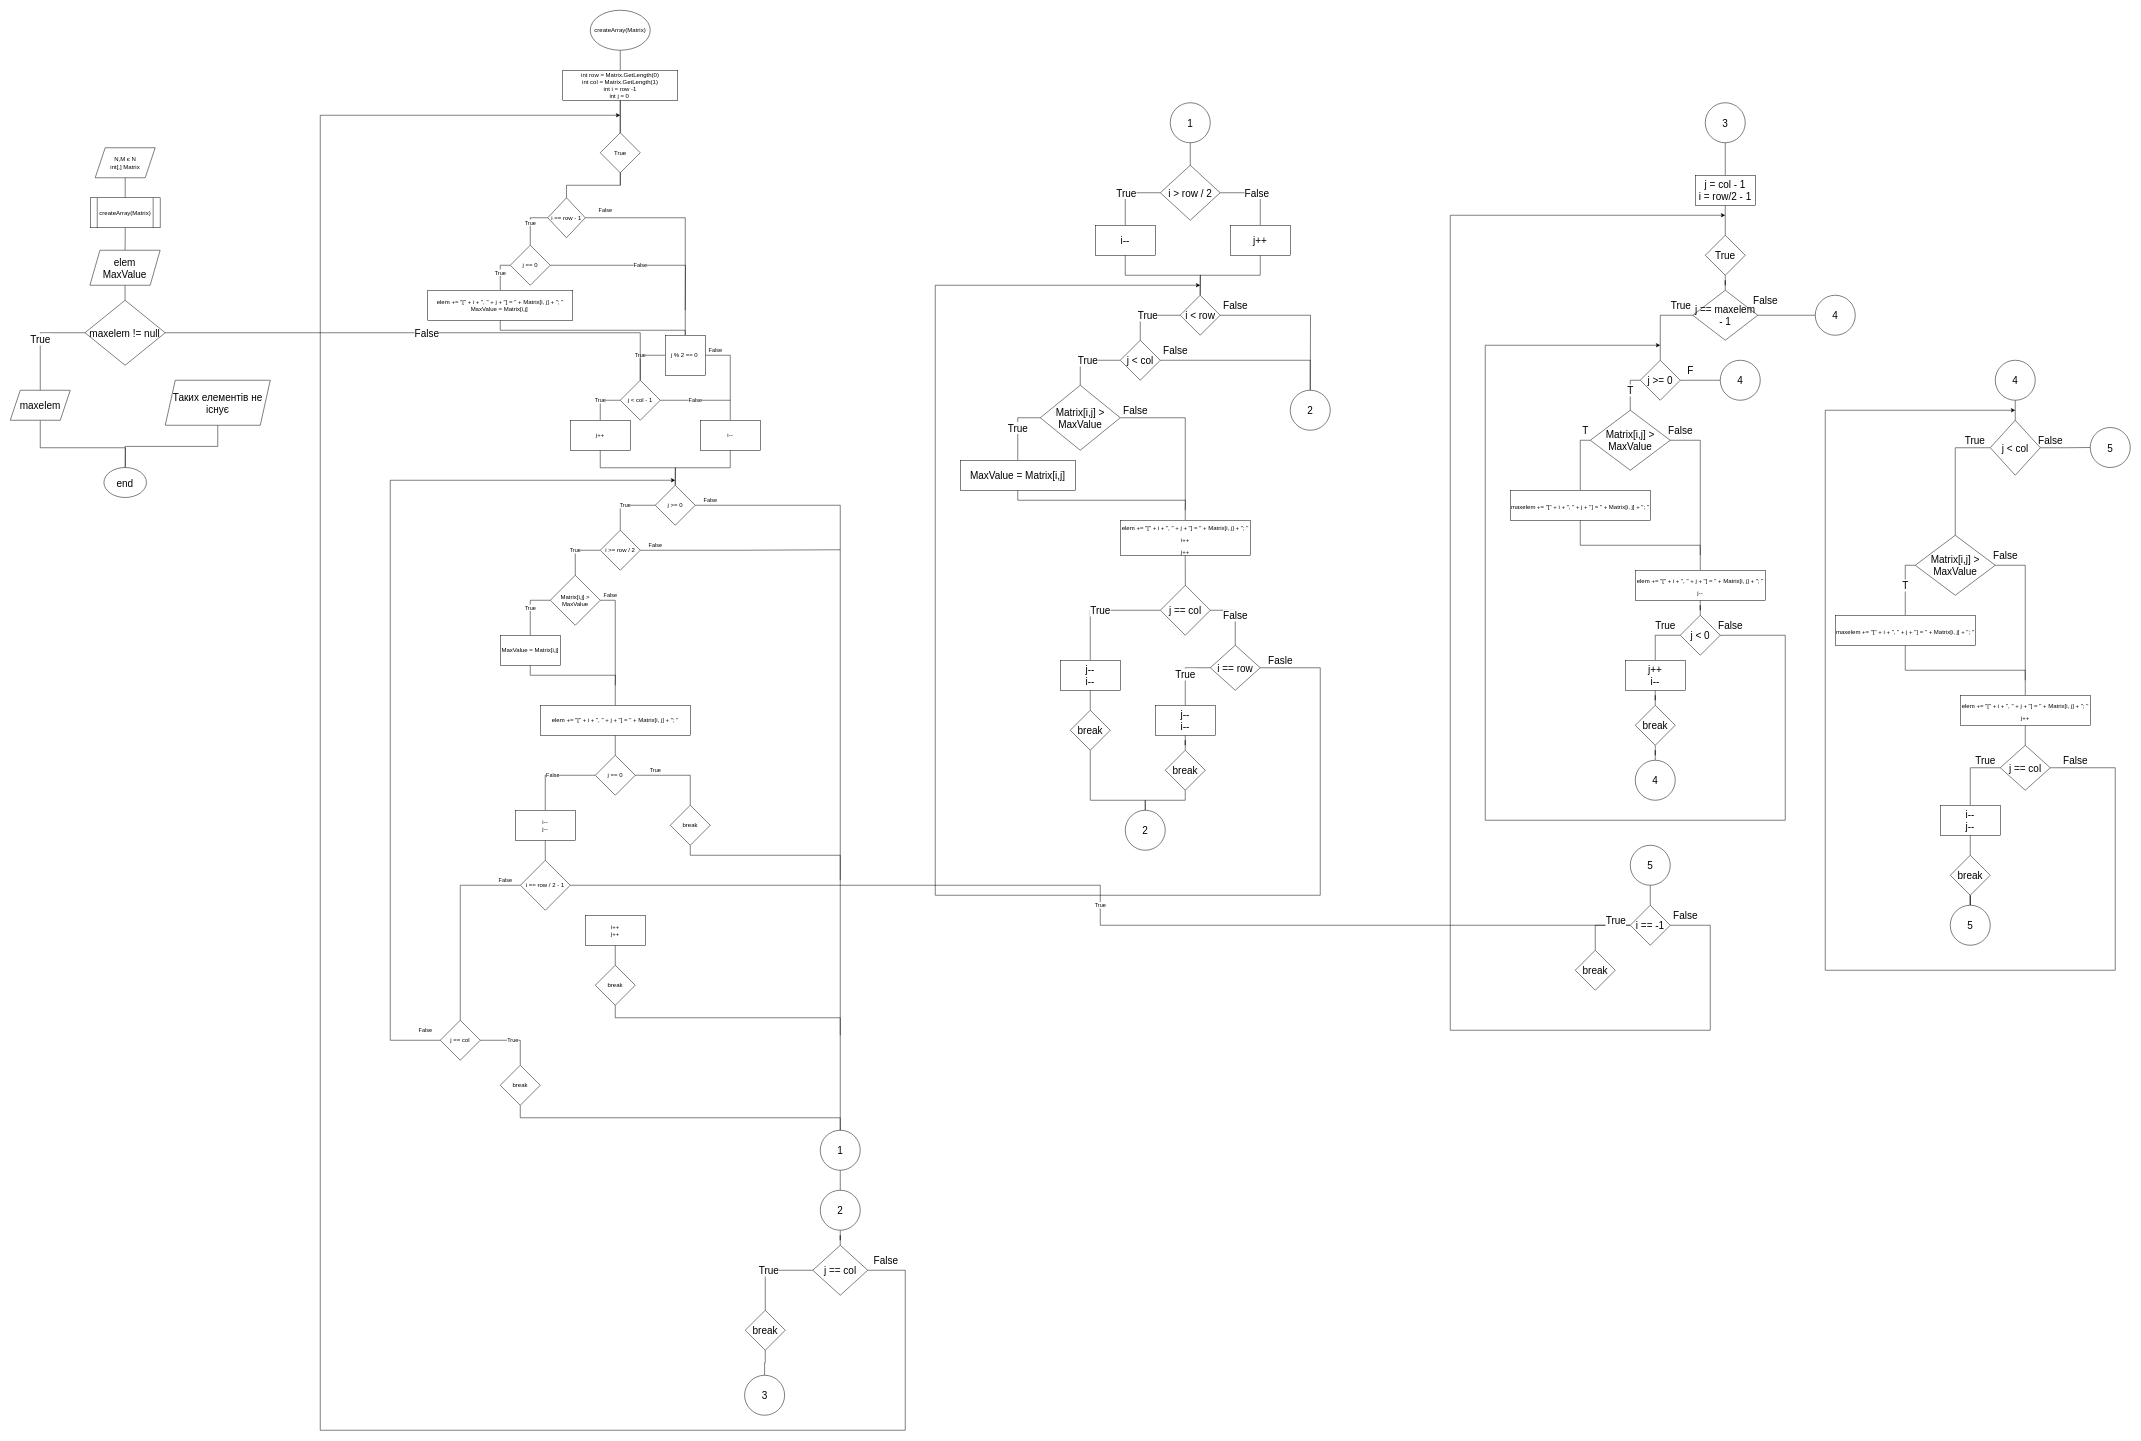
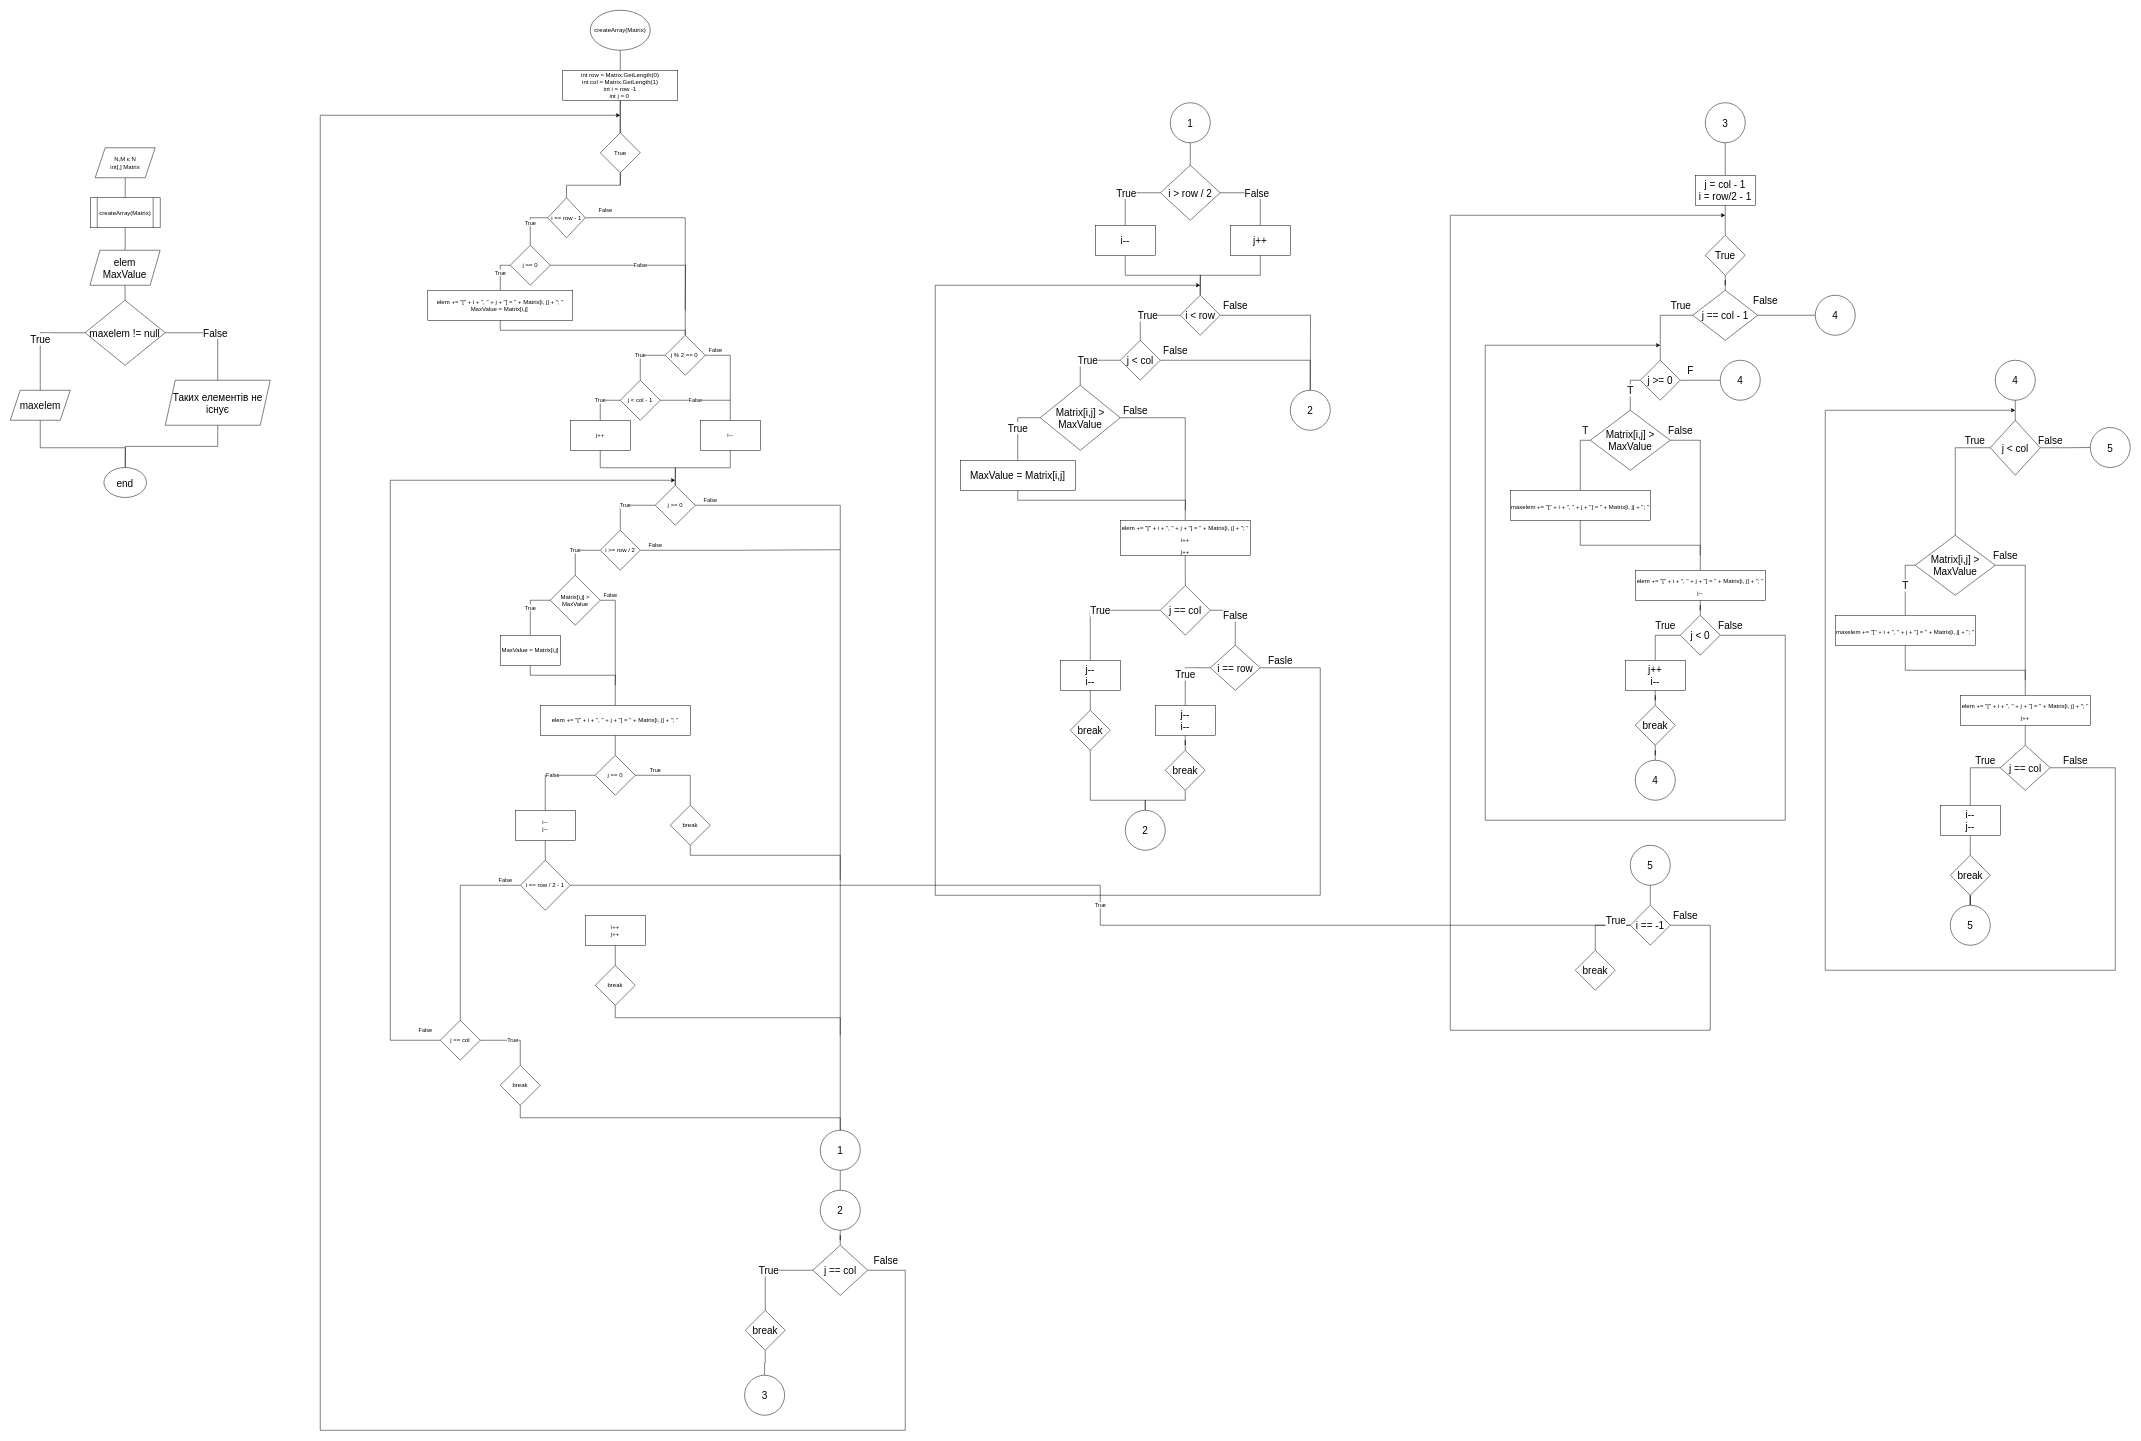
(1725, 315) -> (1725, 315)
(426, 333) -> (212, 333)
(685, 355) -> (685, 355)
